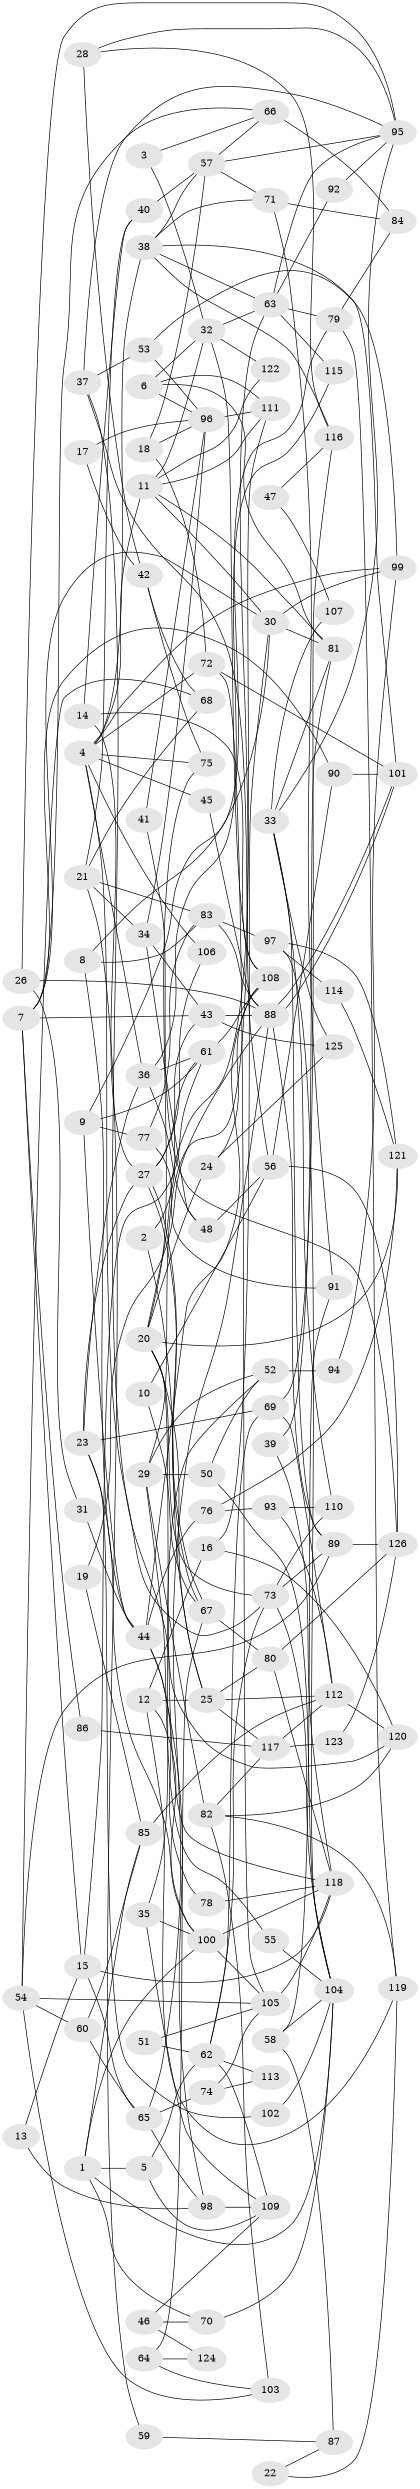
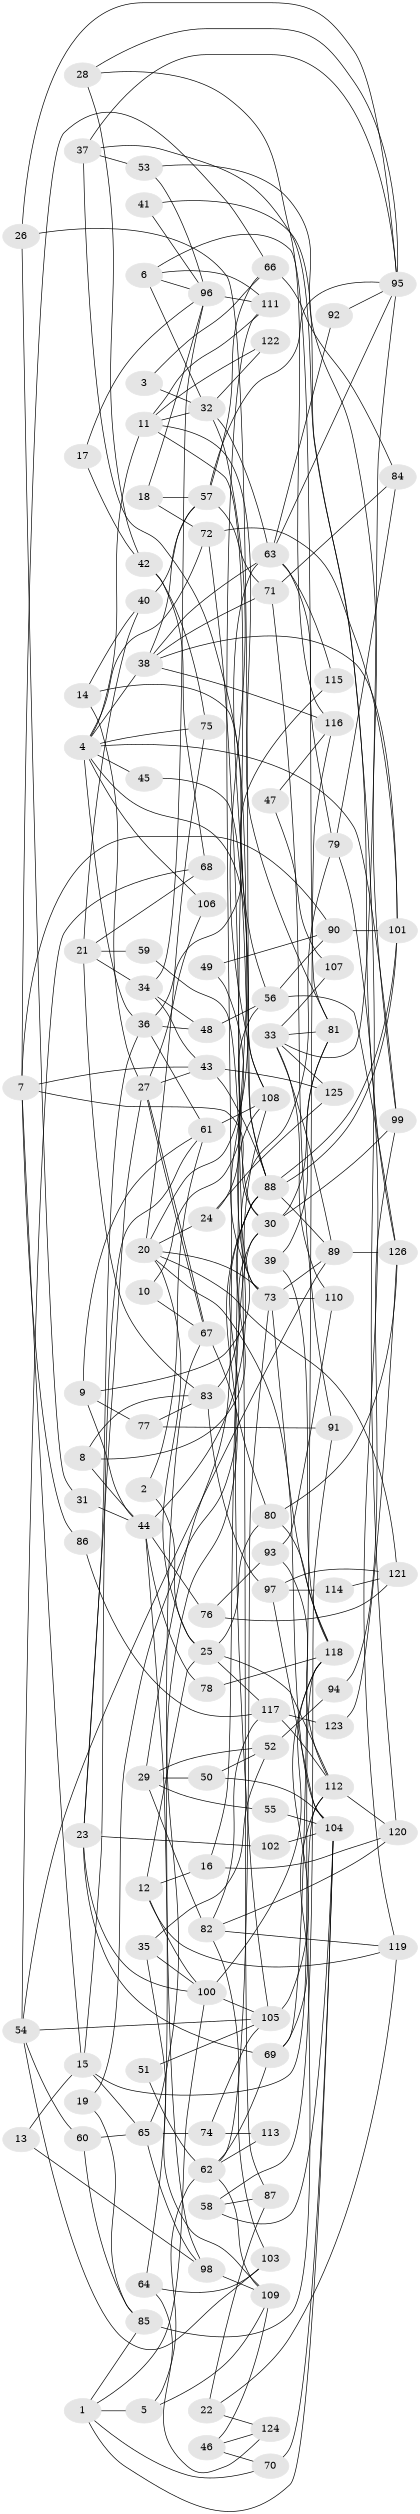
none -> (207, 968)
none -> (238, 2420)
